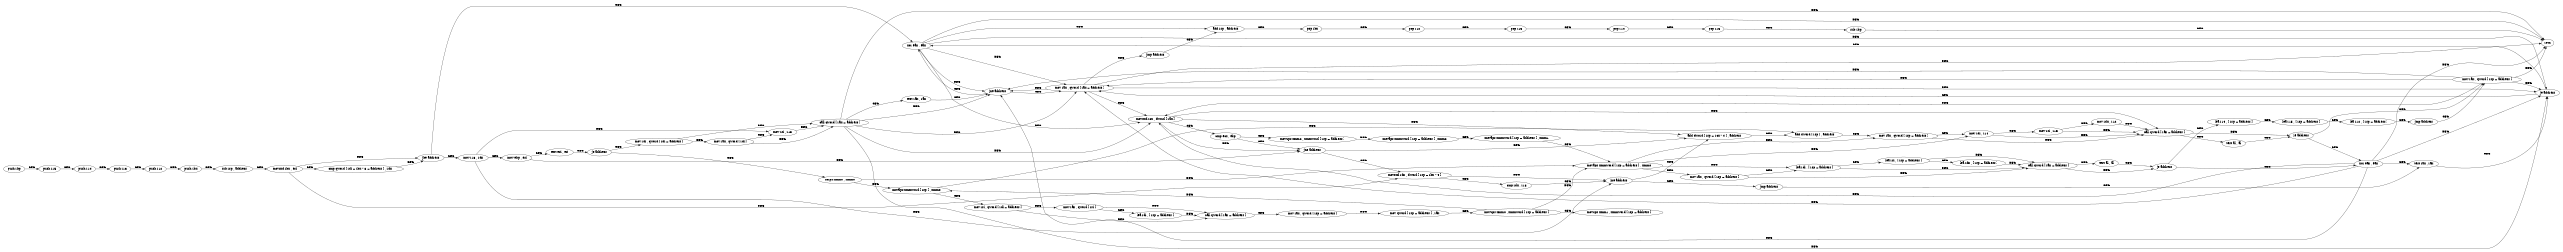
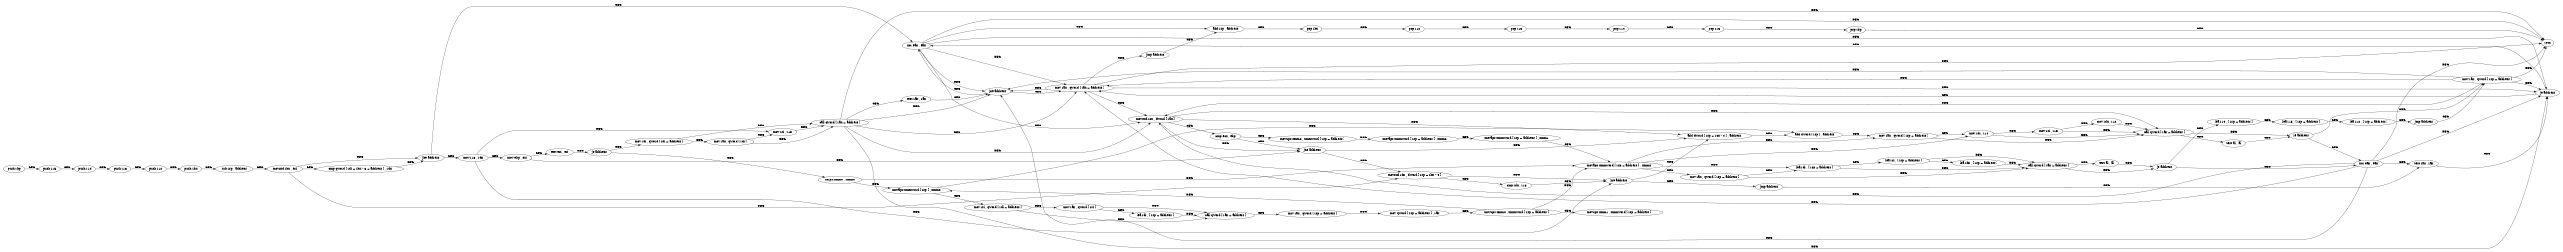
(1856, 30) -> (1856, 30)
